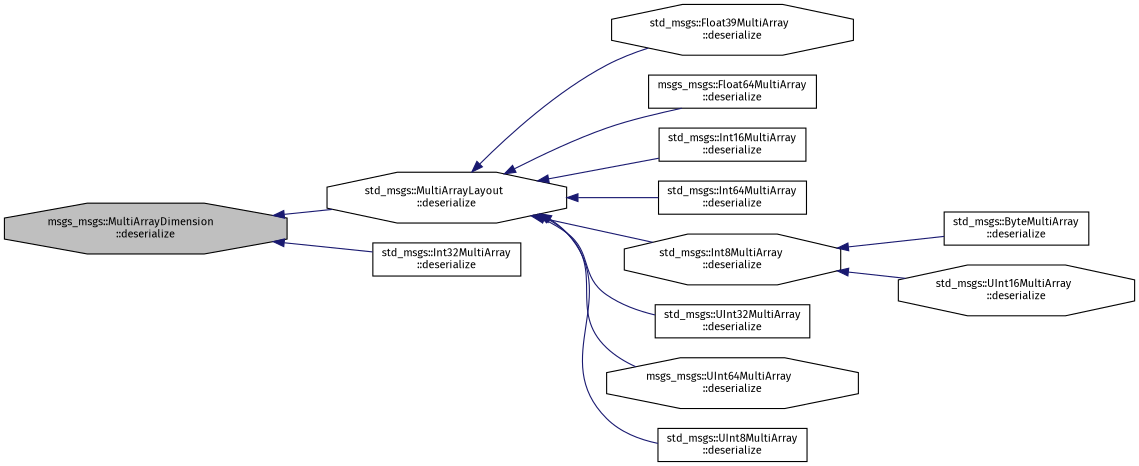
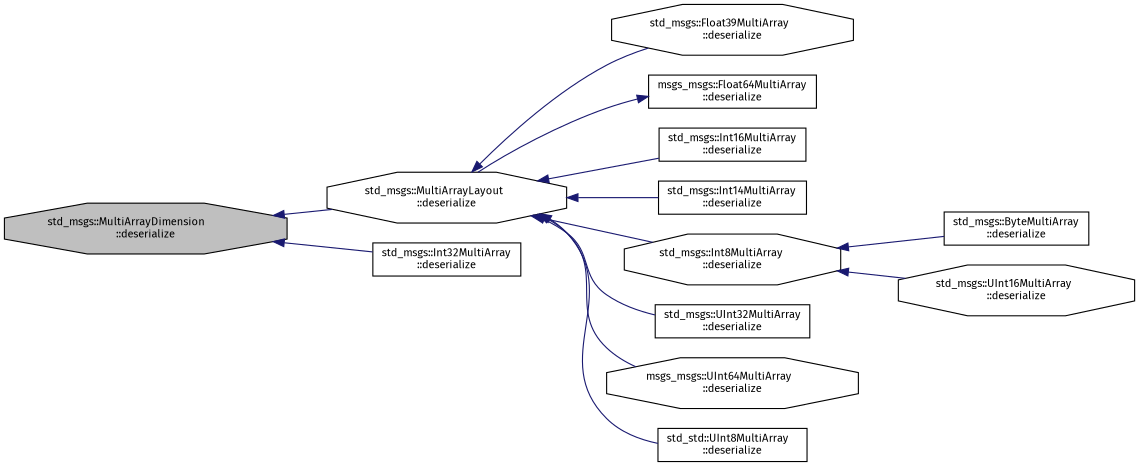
(596, 132) -> (555, 130)
(733, 198) -> (733, 198)
(146, 229) -> (146, 229)
(733, 445) -> (733, 445)
